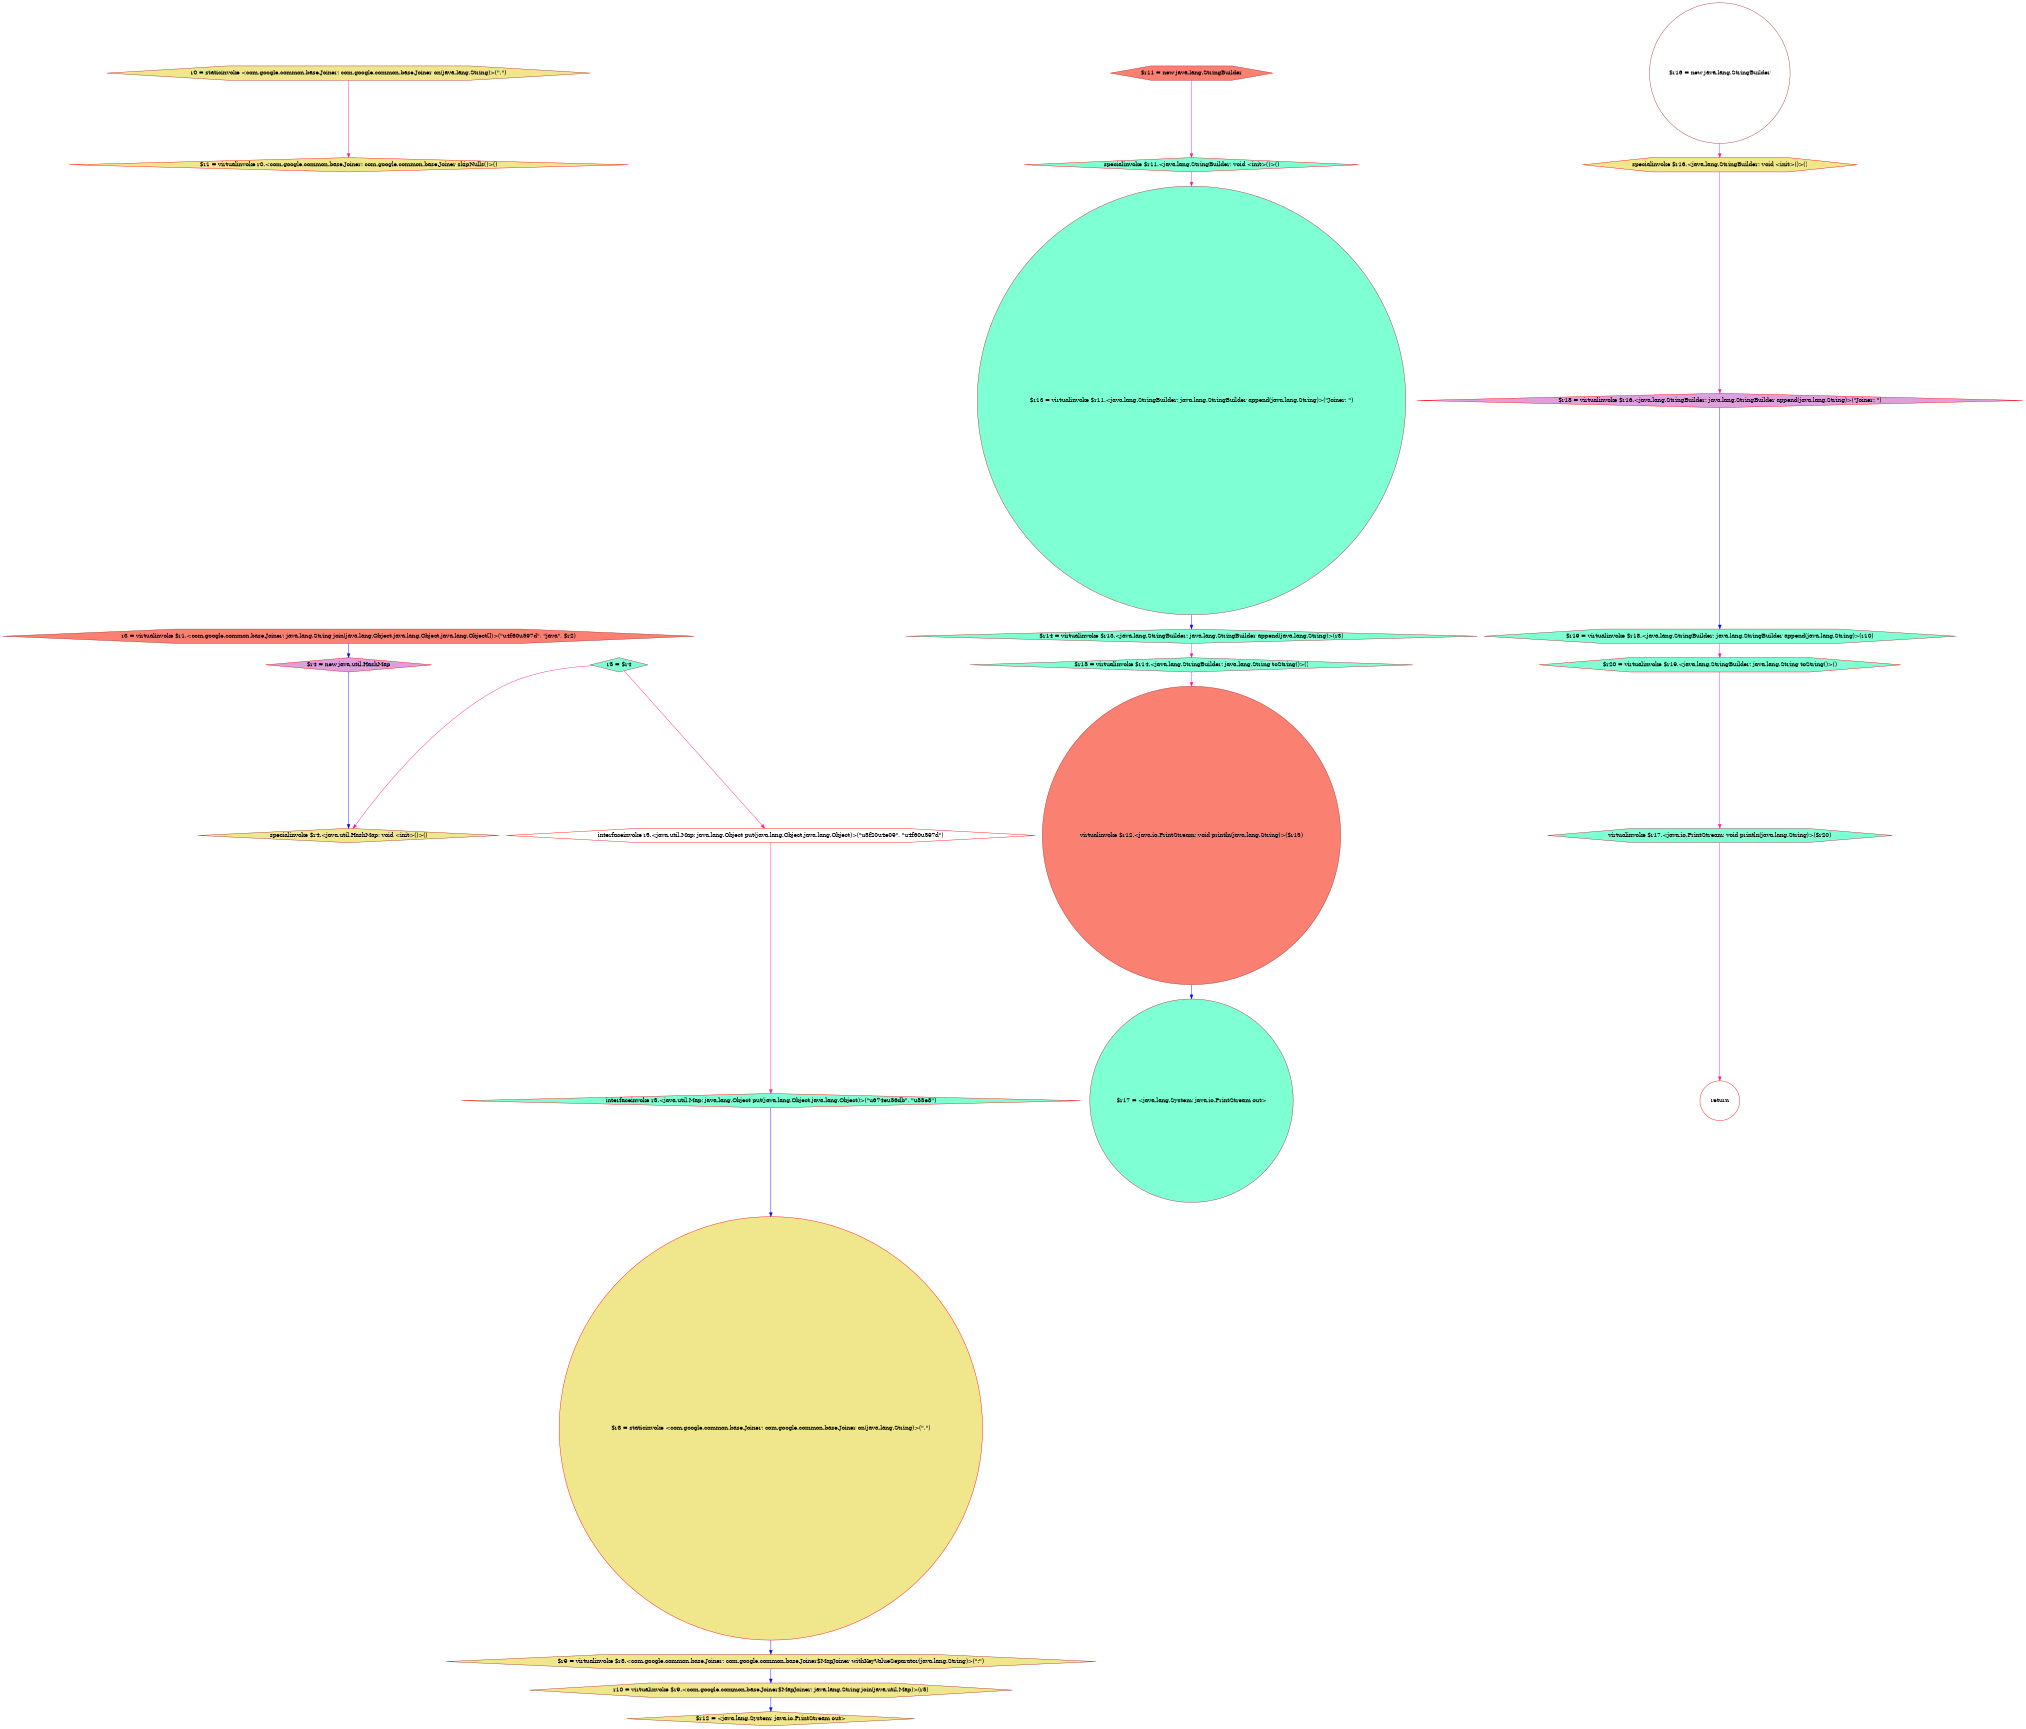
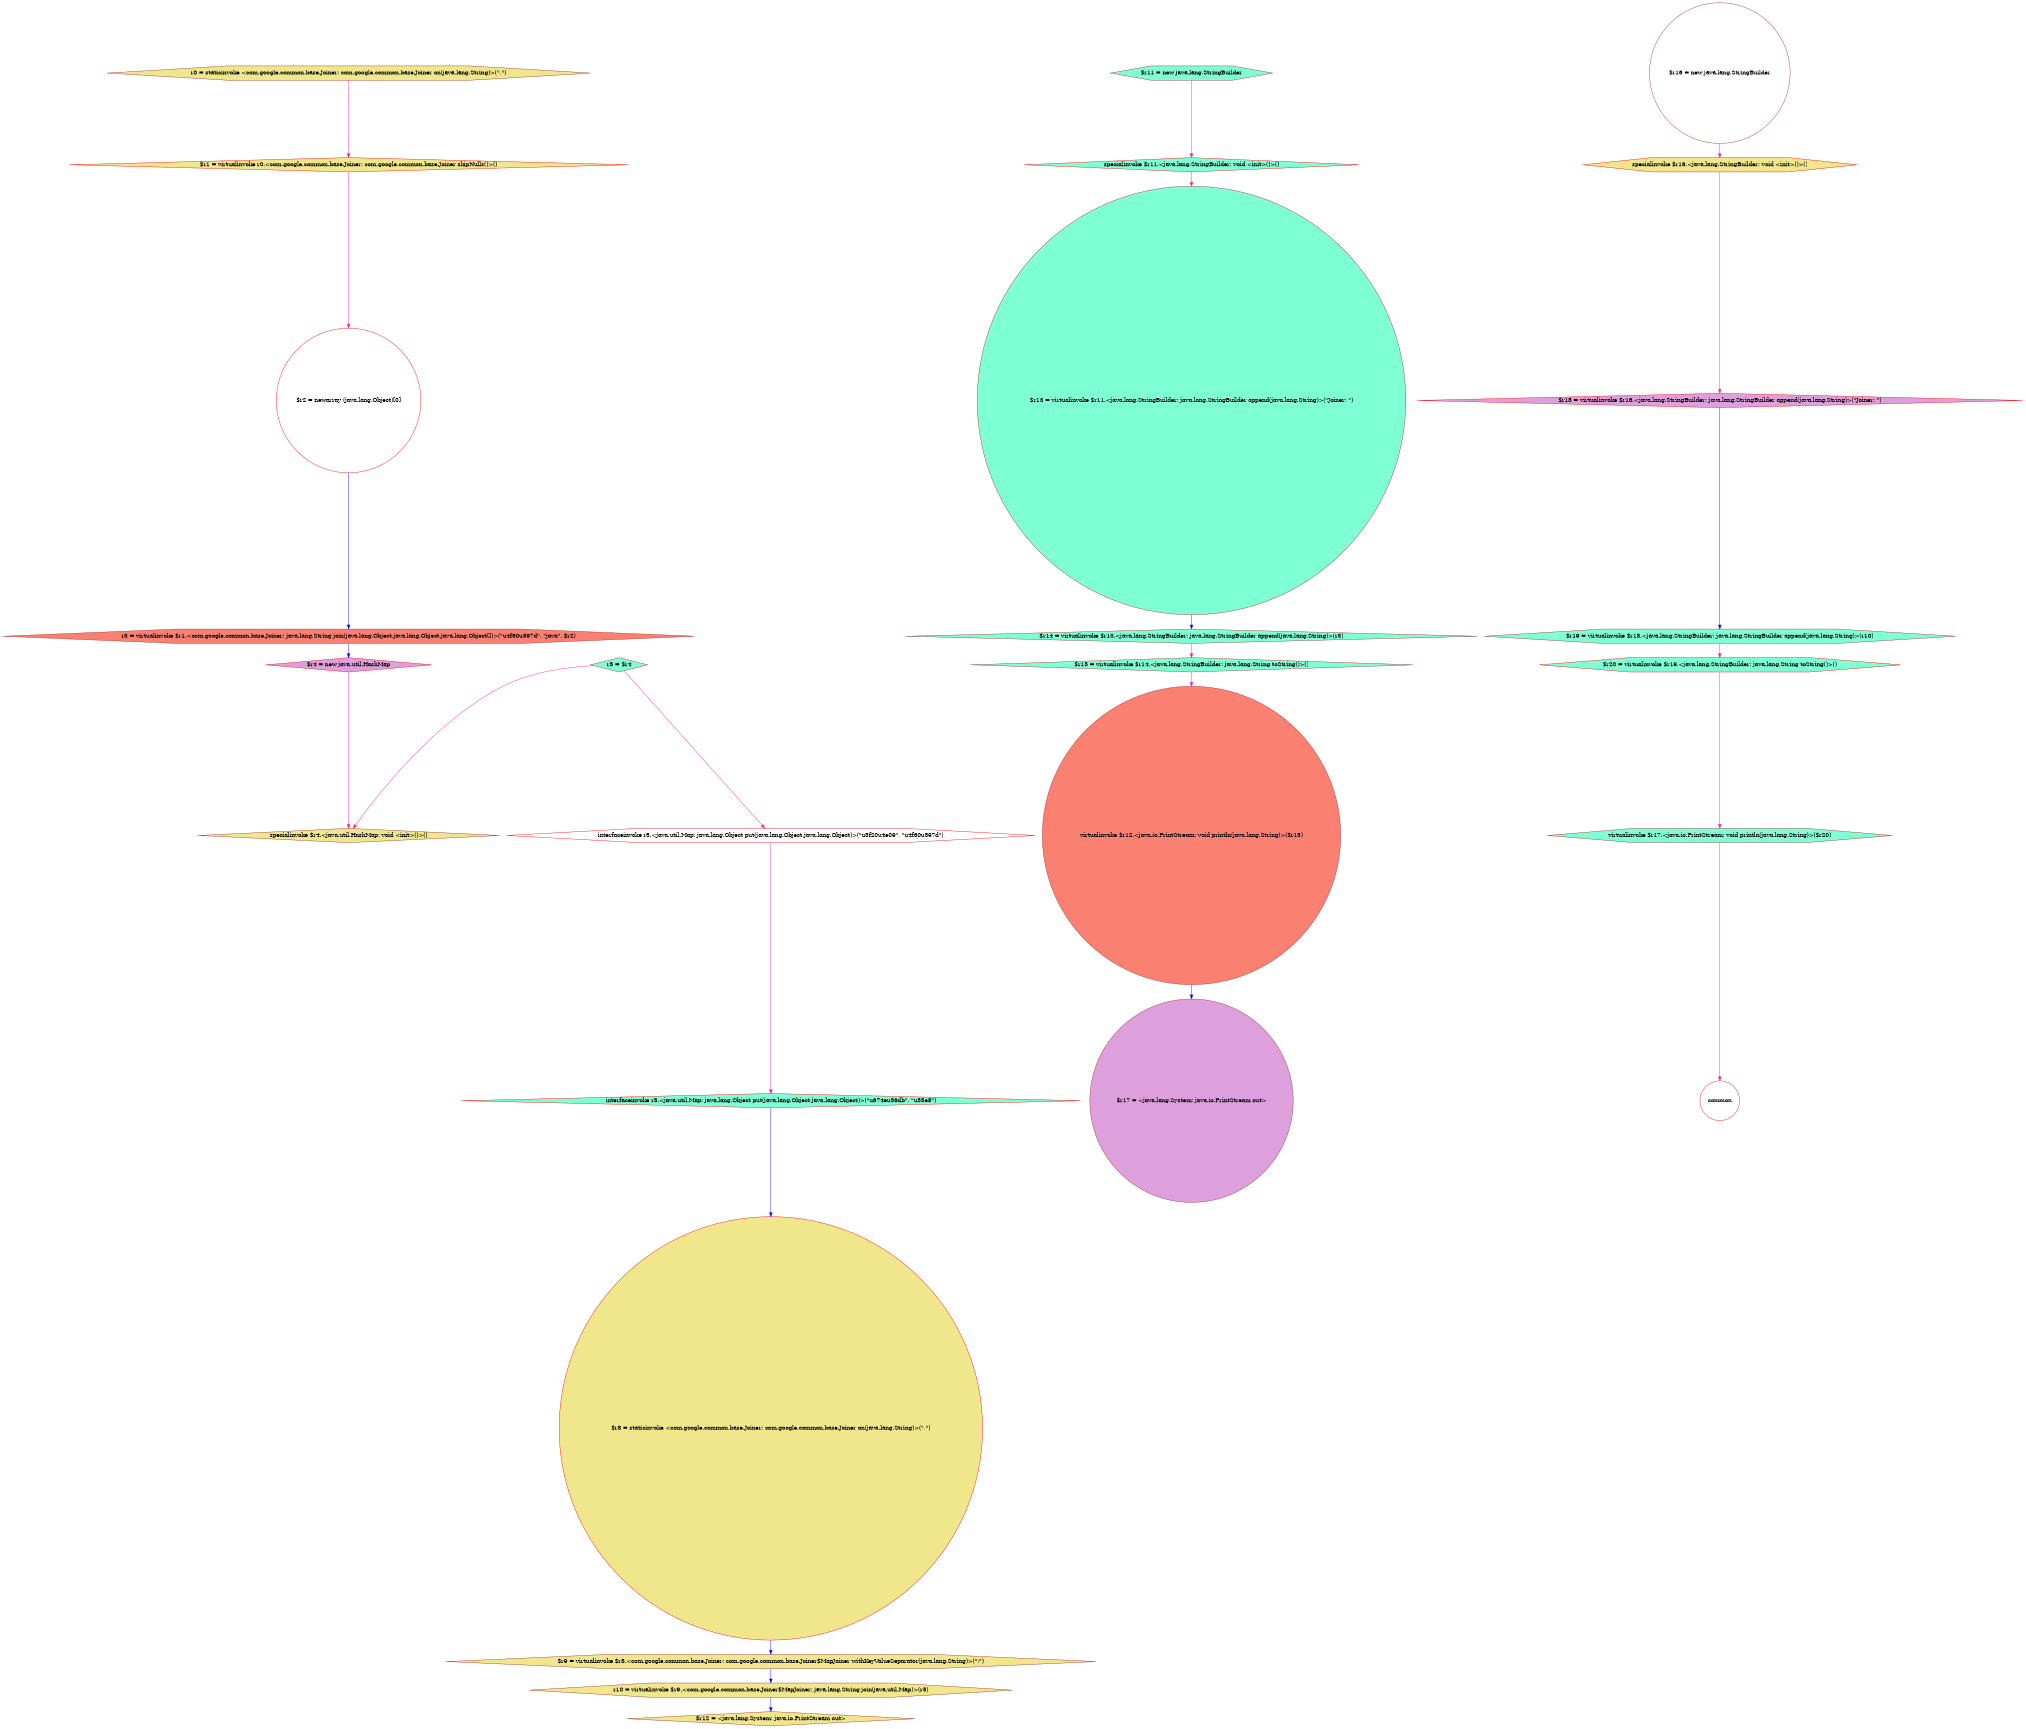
(1192, 73) -> (1192, 73)
none -> (349, 400)
(349, 748) -> (349, 748)
(1192, 1101) -> (1192, 1101)
(1720, 1101) -> (1720, 1101)
